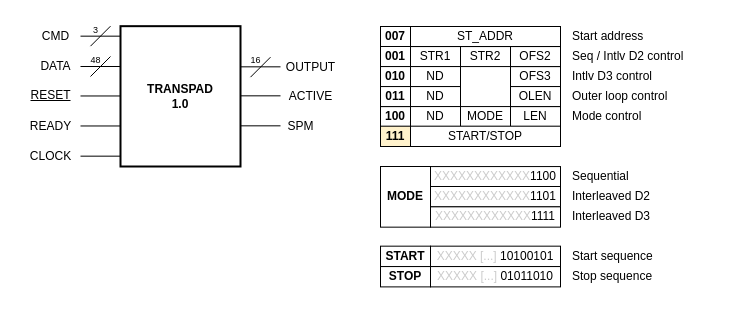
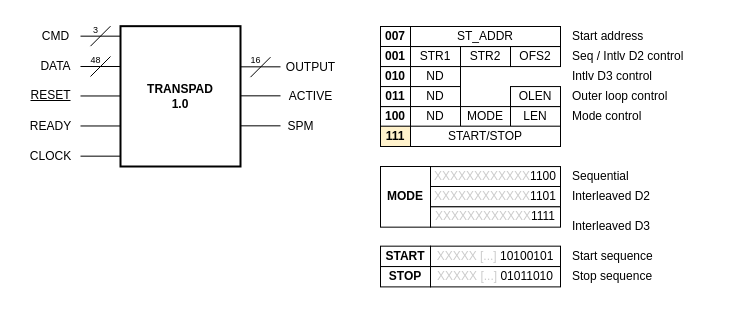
(536, 77) -> none
(641, 217) -> (641, 227)
